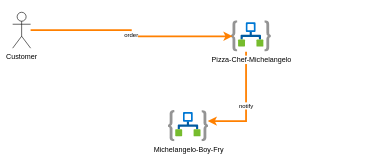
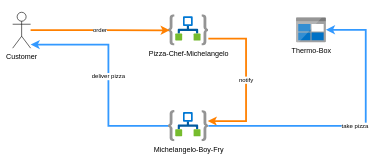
none -> (312, 30)
(251, 36) -> (188, 30)
none -> (108, 80)
none -> (352, 126)
